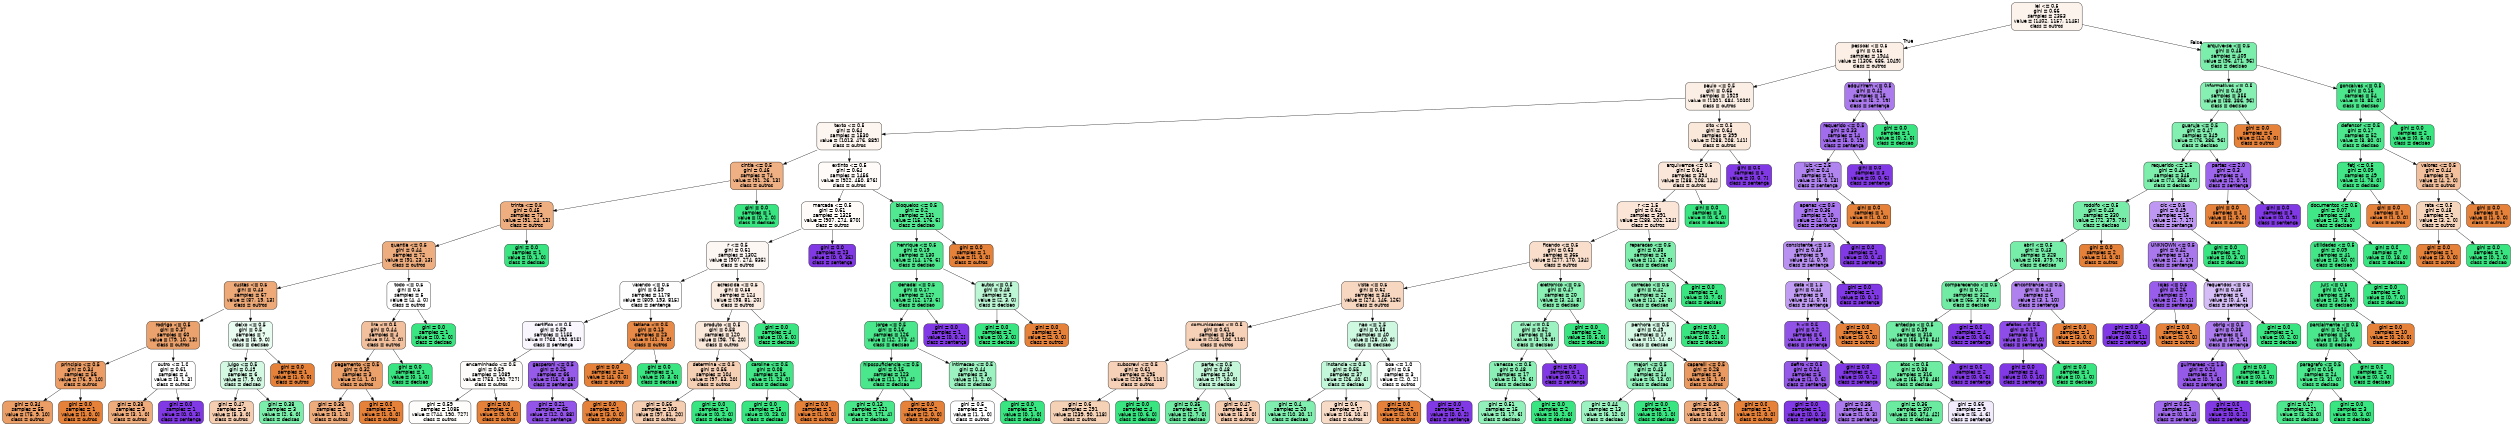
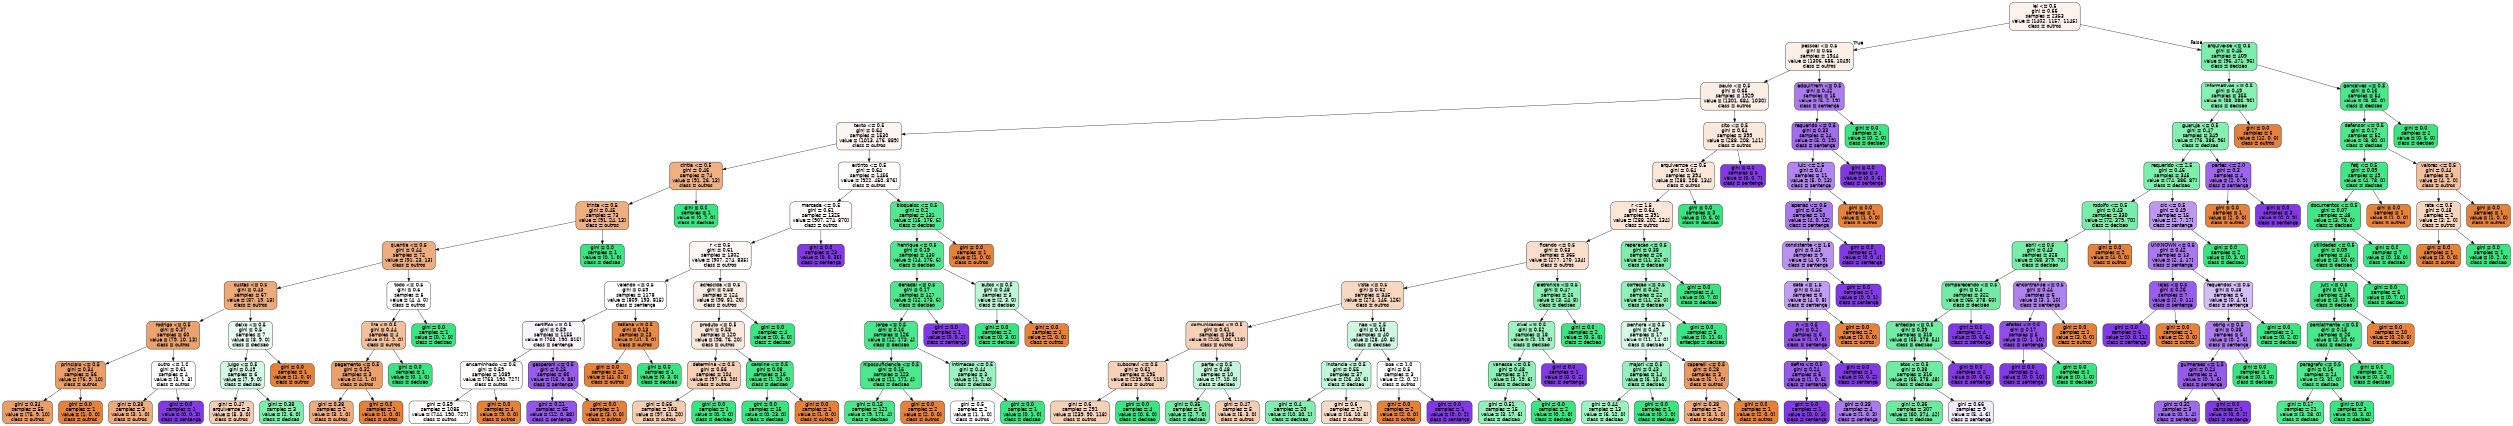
(1705, 335) -> (1702, 335)
(231, 412) -> (231, 412)
